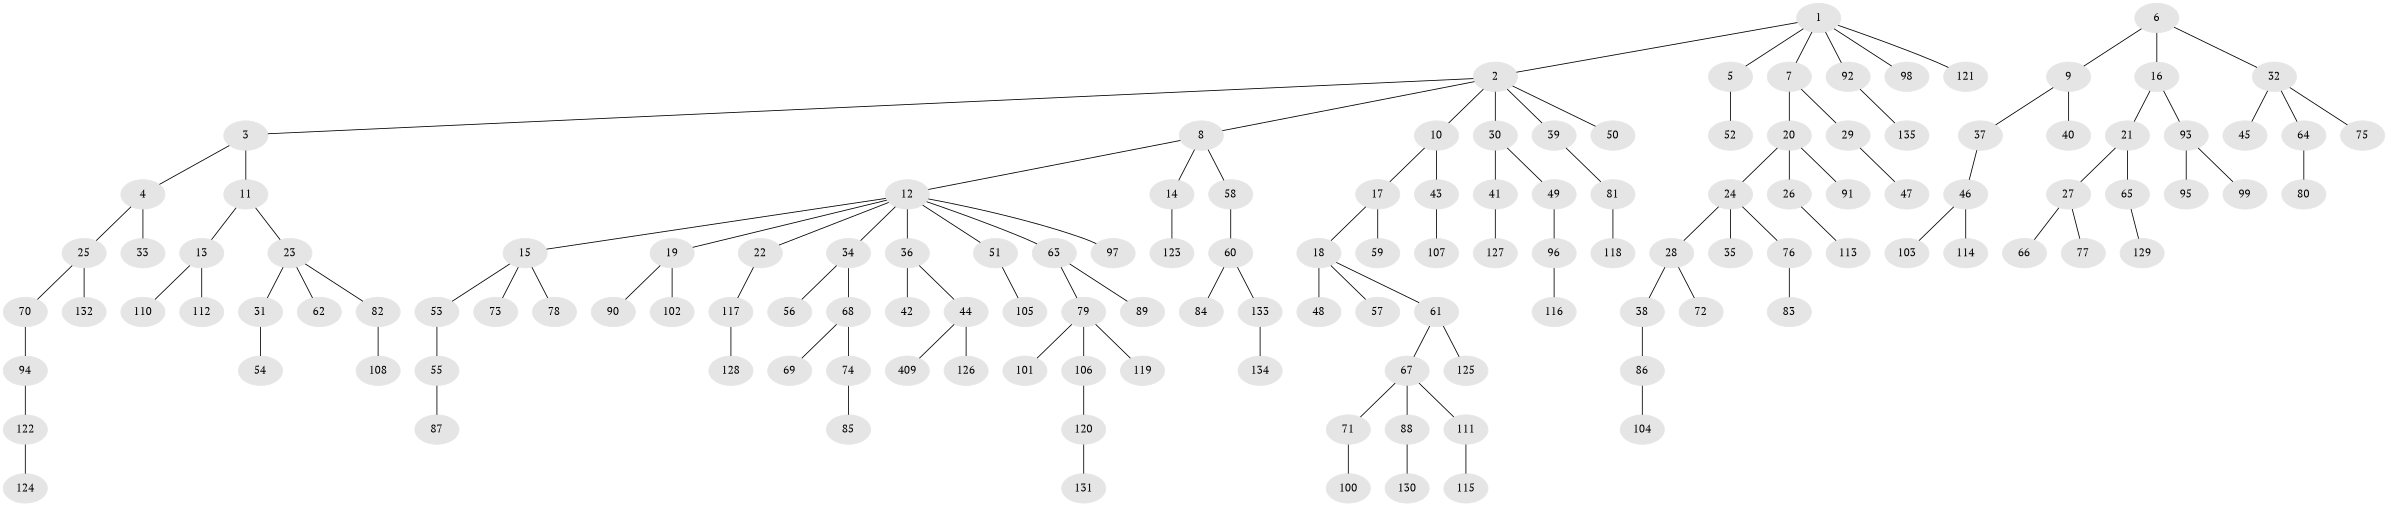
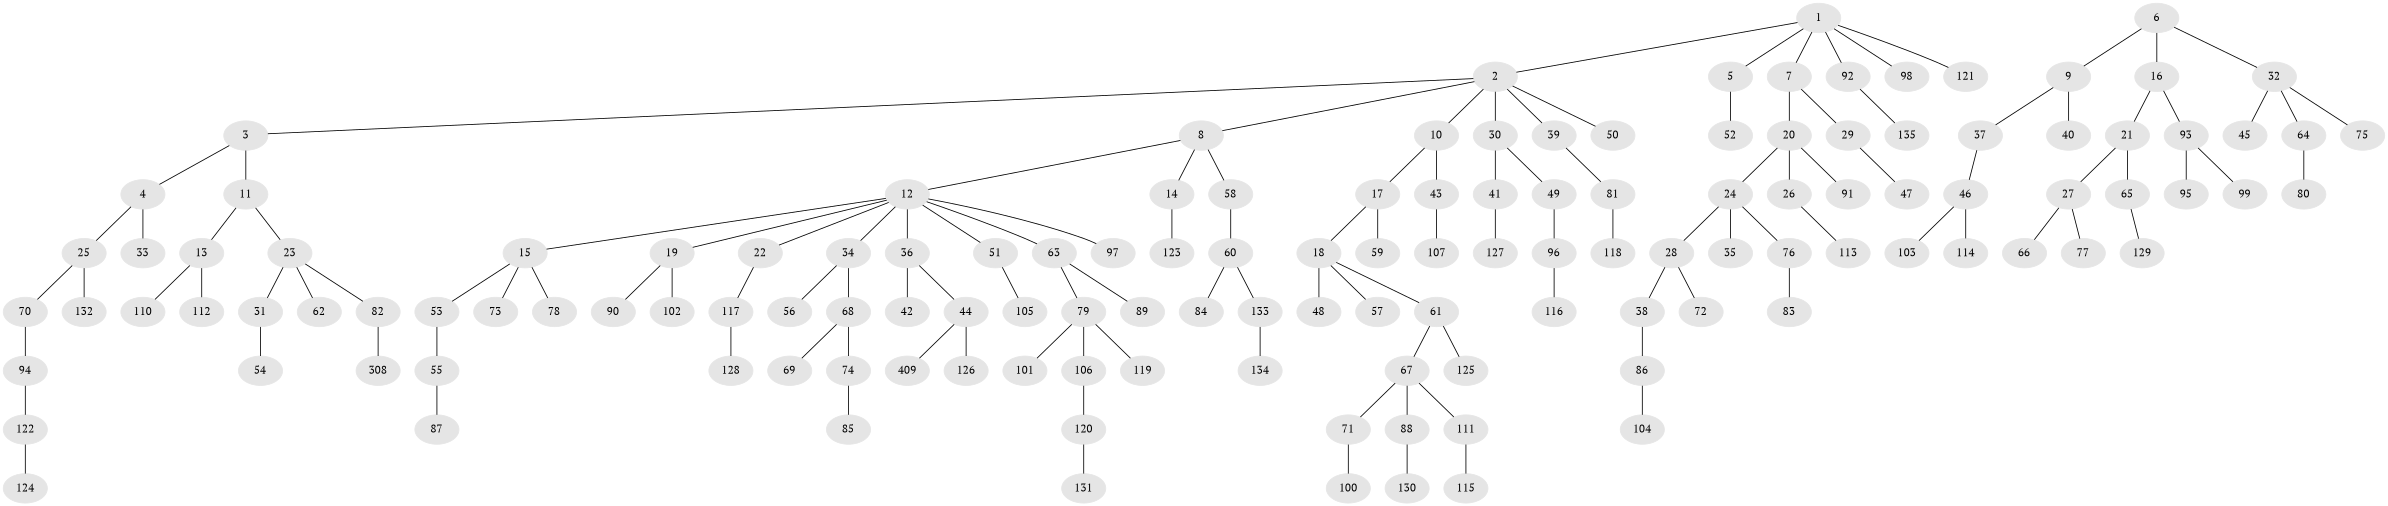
(378, 371) -> (378, 371)
